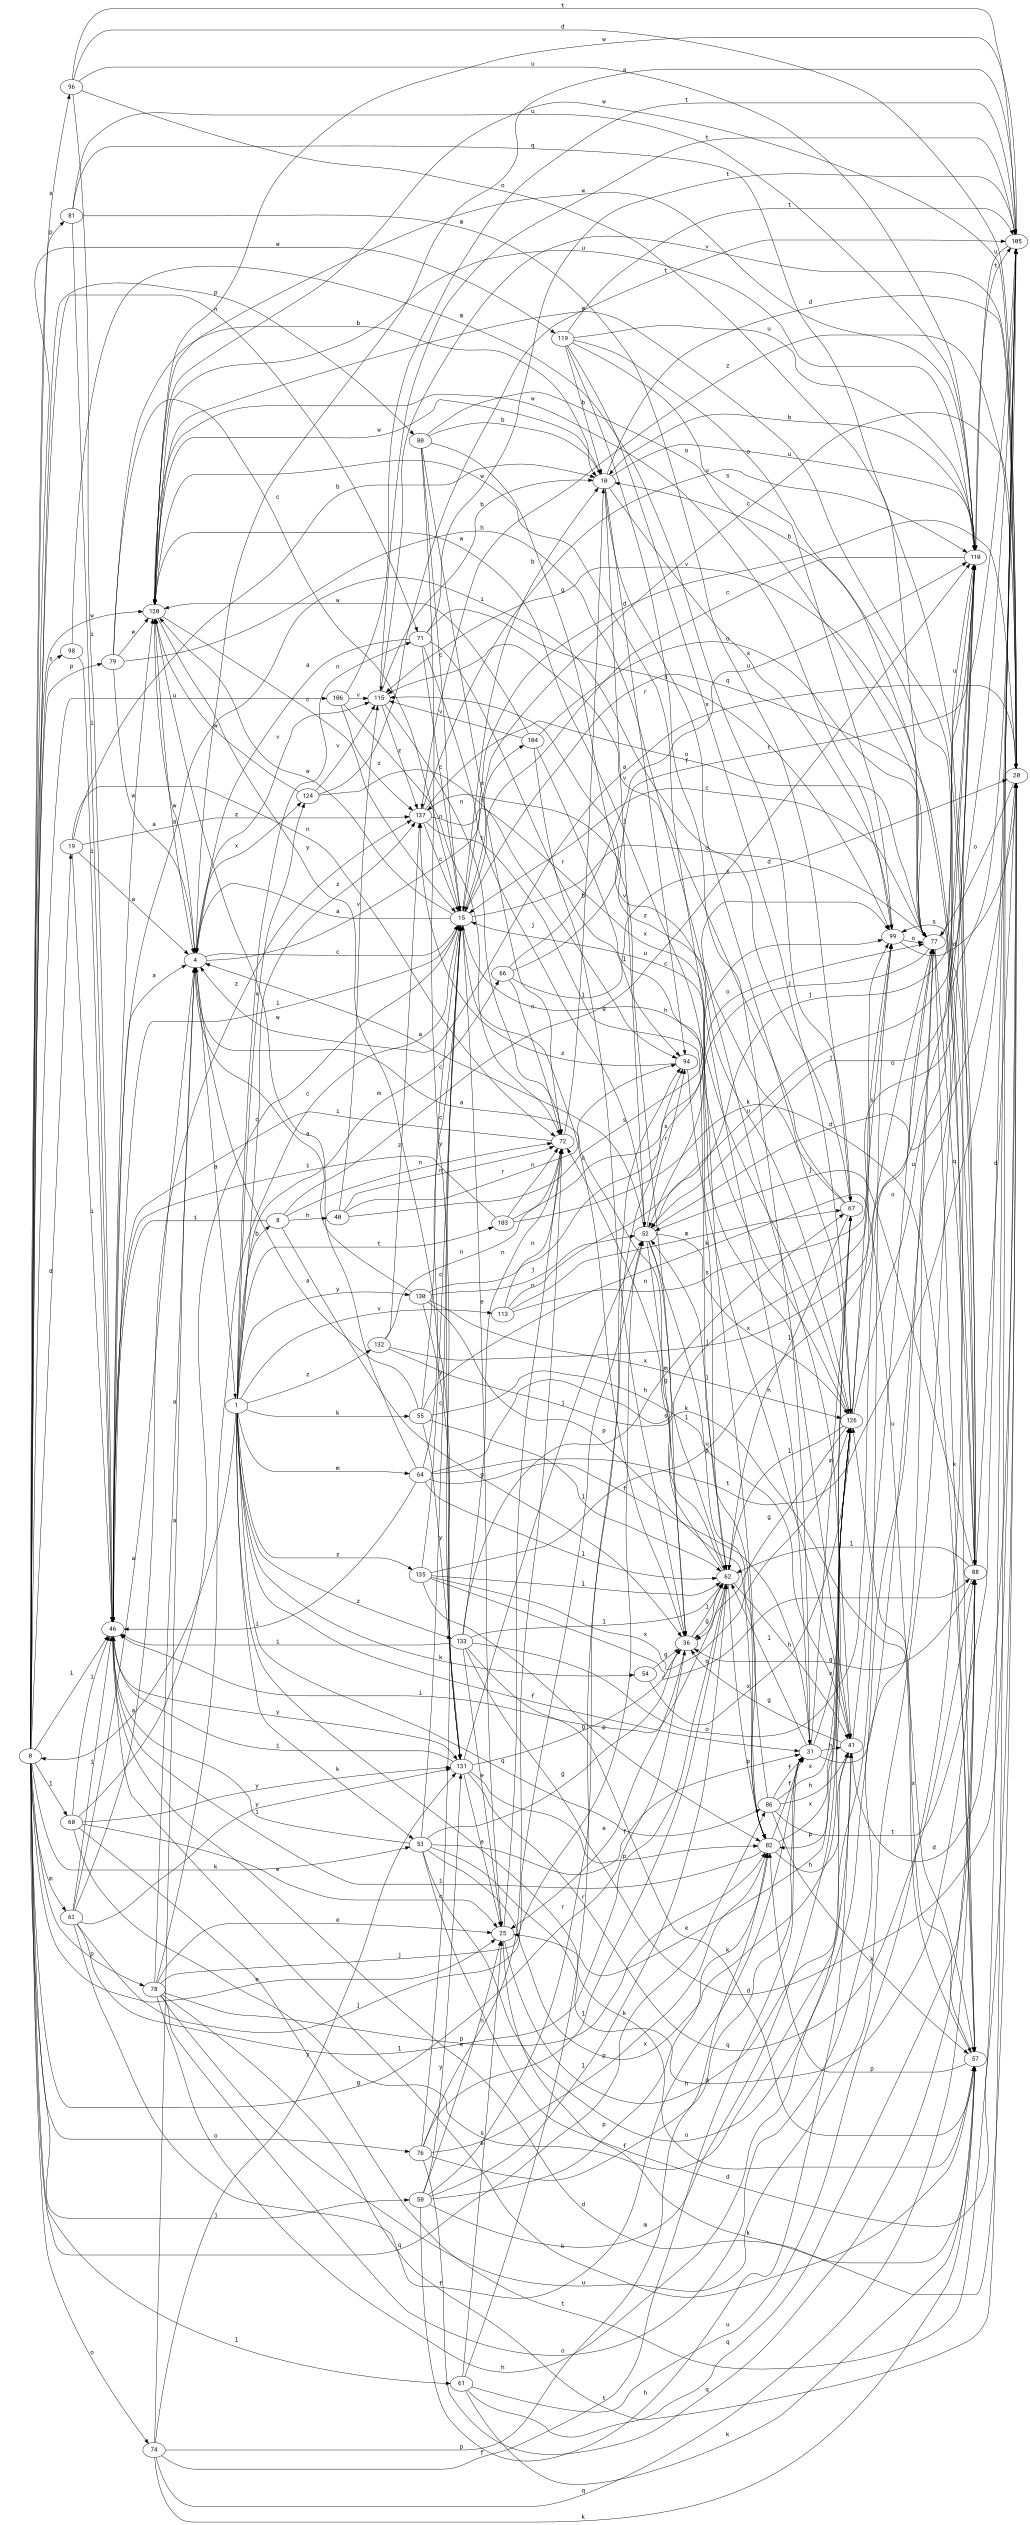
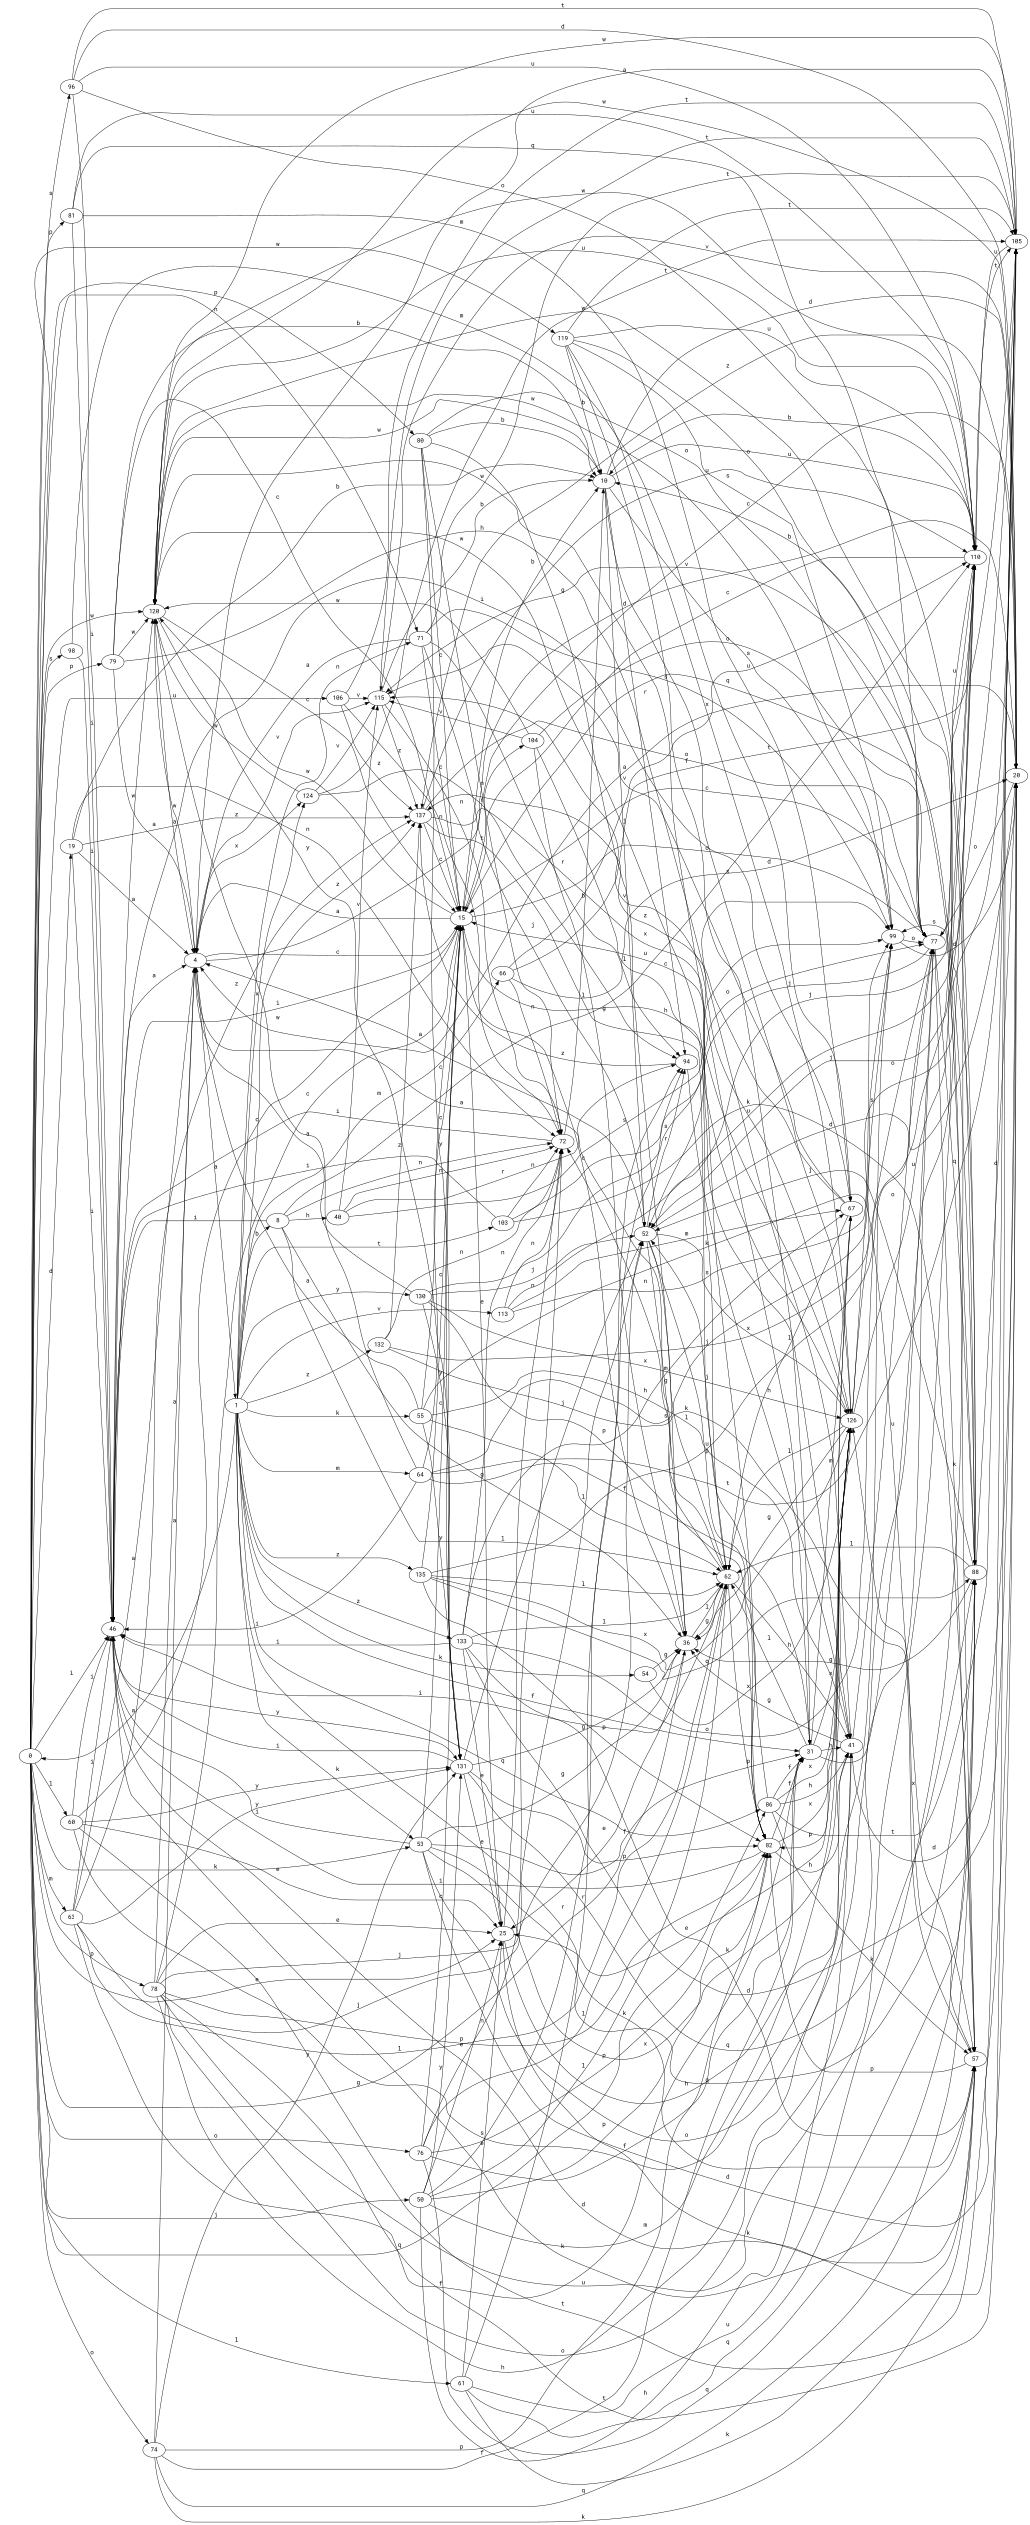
(562, 1550) -> (407, 1521)
